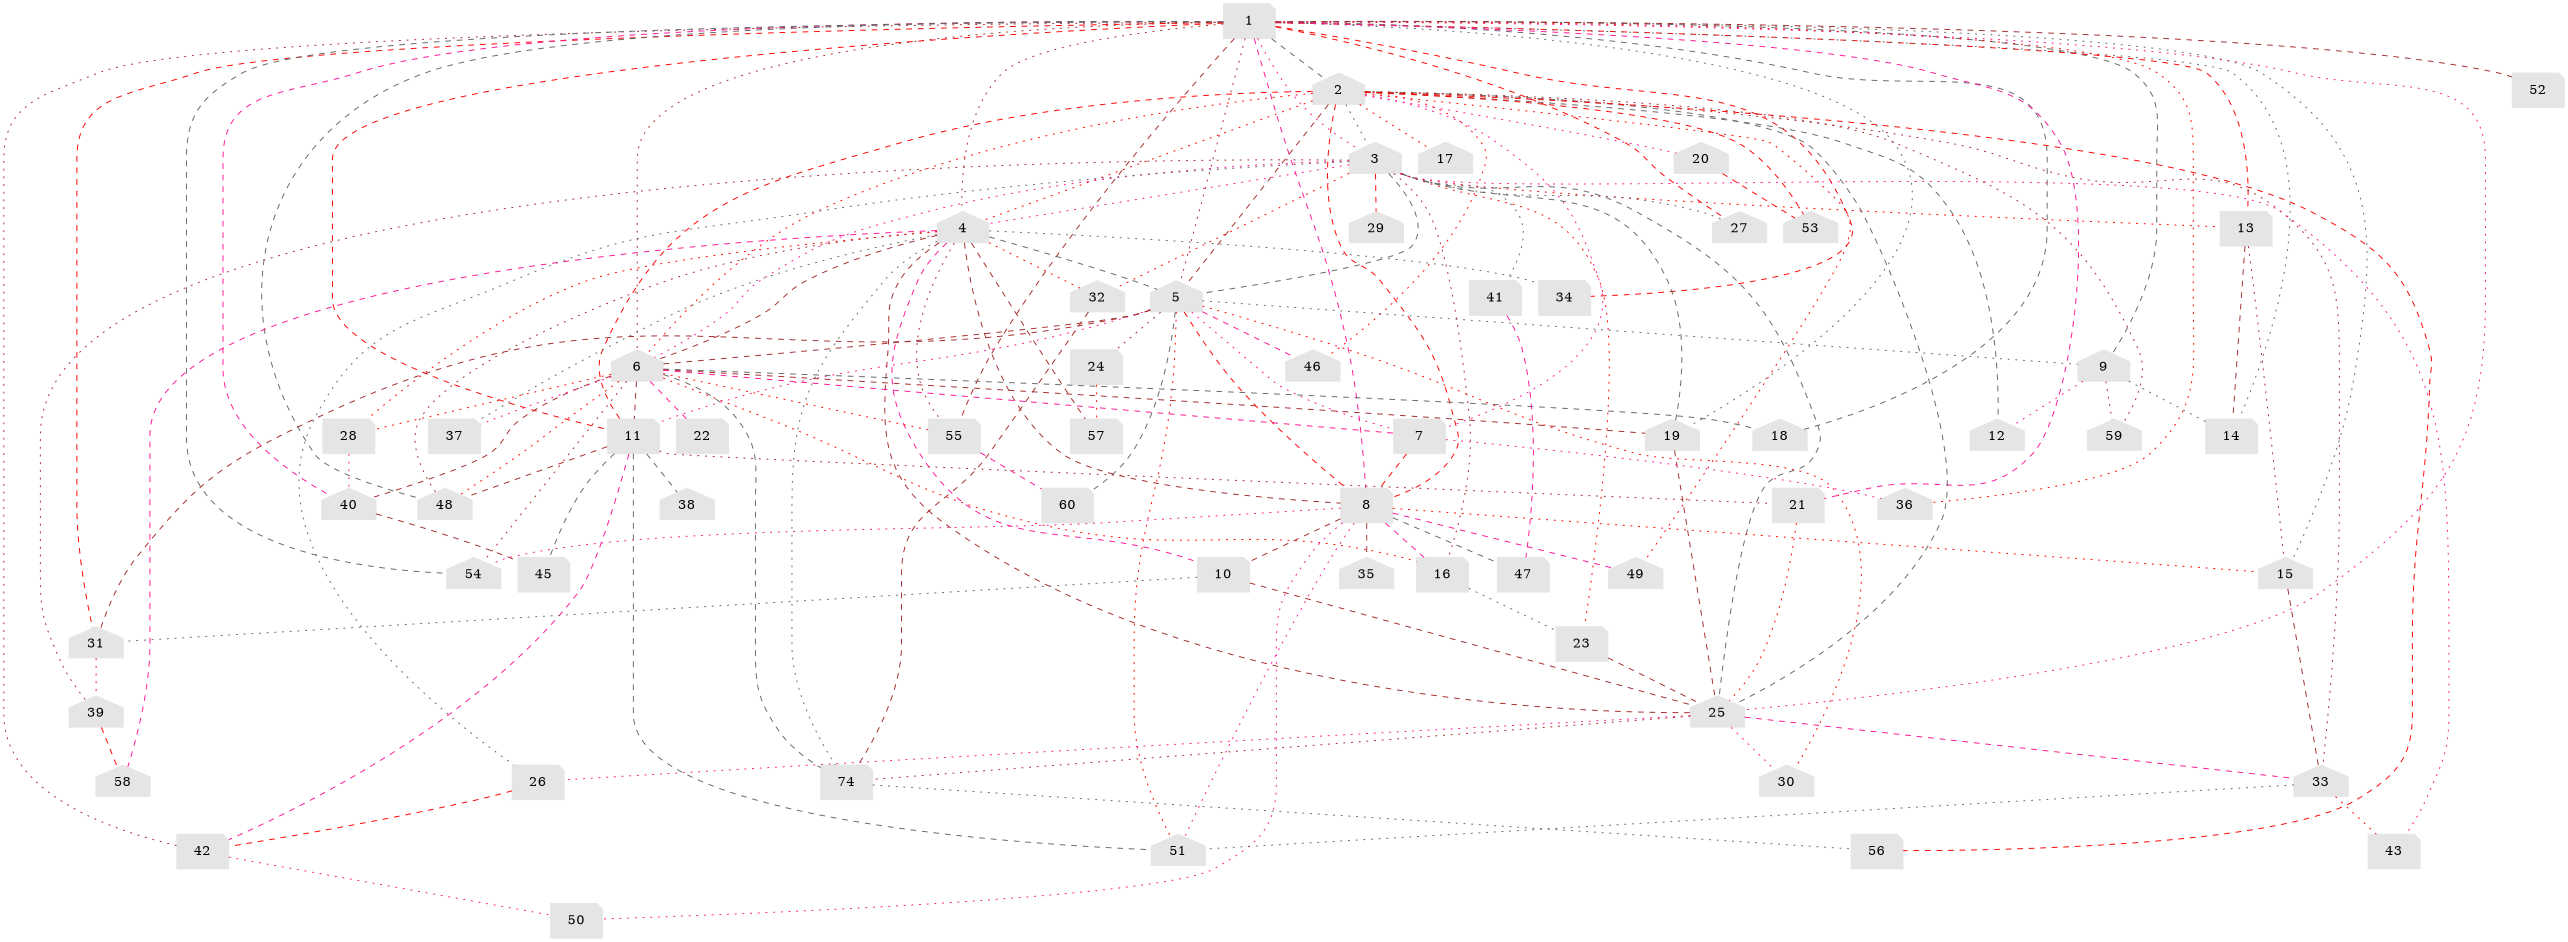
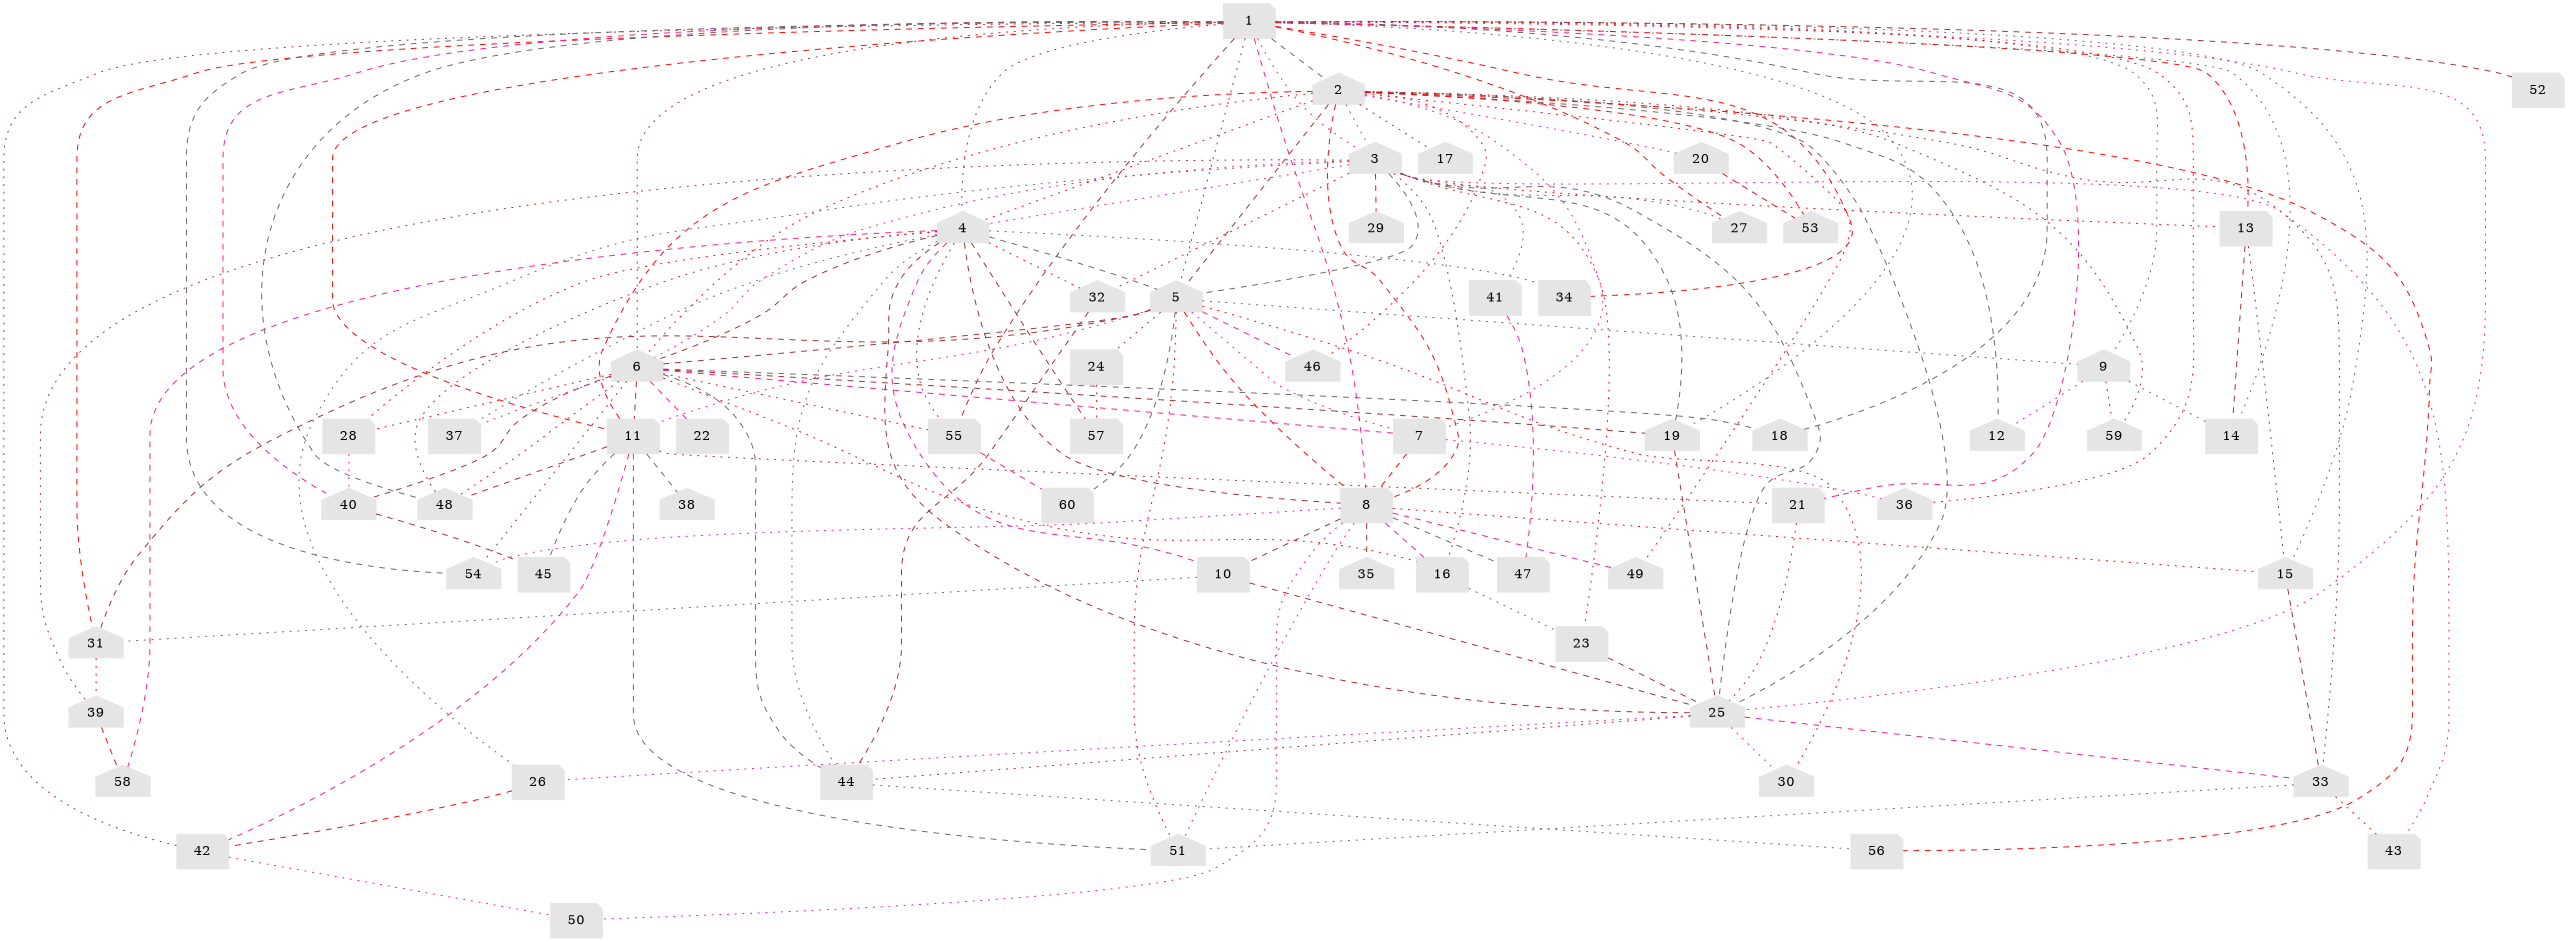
(2113, 66) -> (2113, 66)
(847, 782) -> (847, 782)
